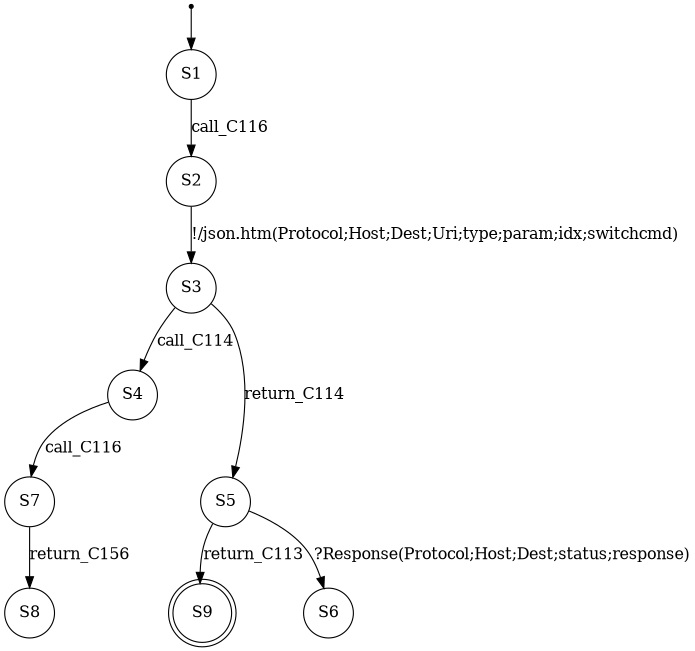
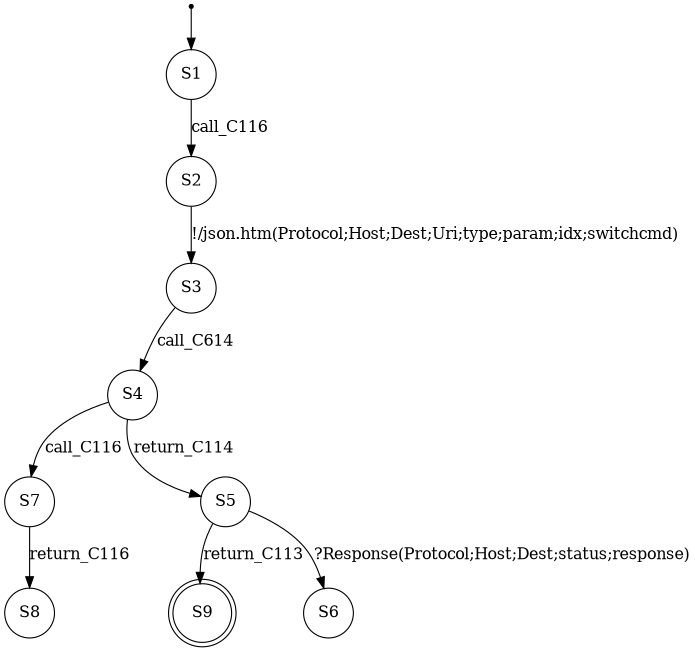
(196, 342) -> (196, 342)
(244, 381) -> (143, 468)
(80, 555) -> (80, 555)
